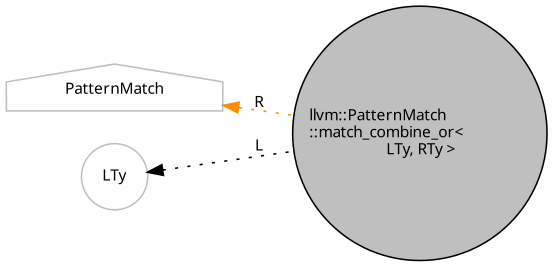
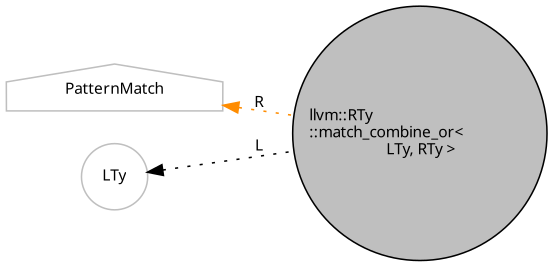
(420, 133) -> (420, 133)
